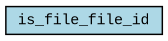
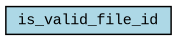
(84, 20) -> (88, 20)
